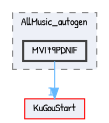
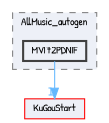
(55, 51) -> (55, 51)
